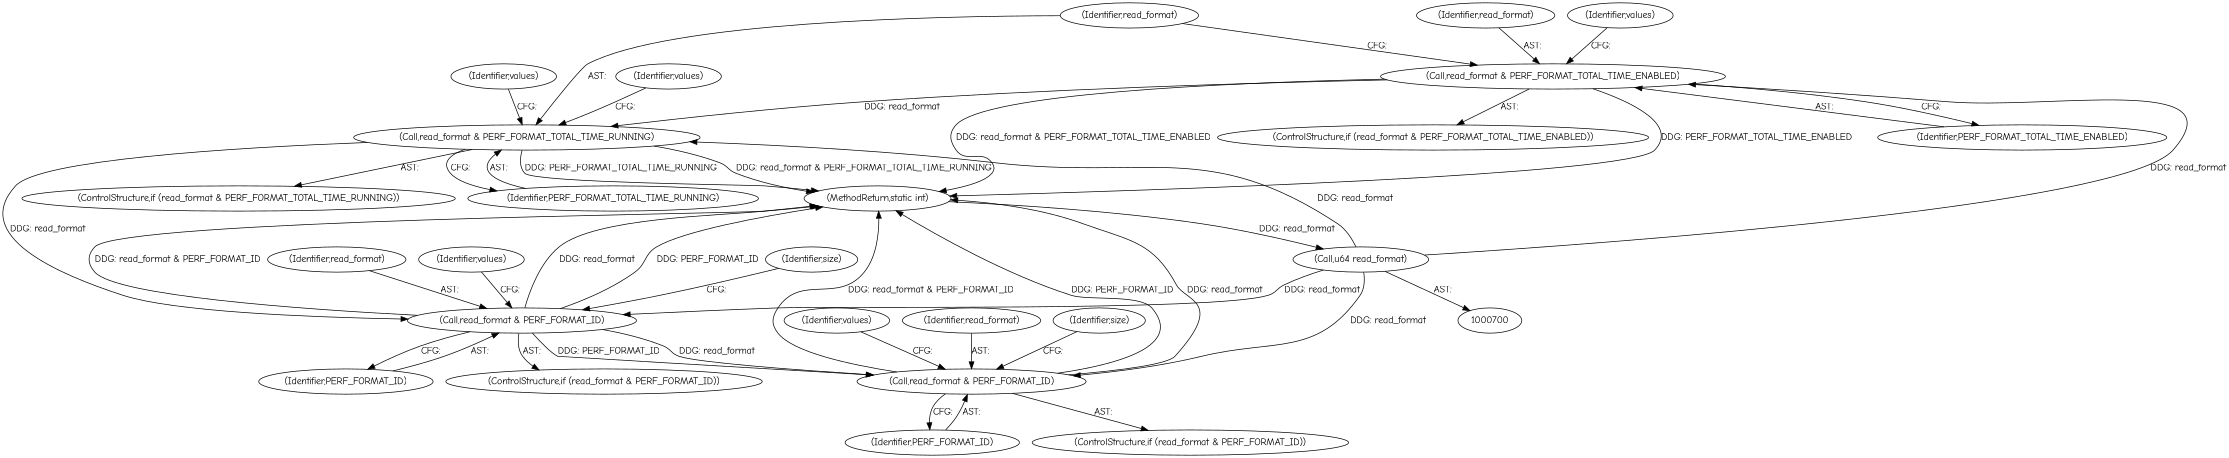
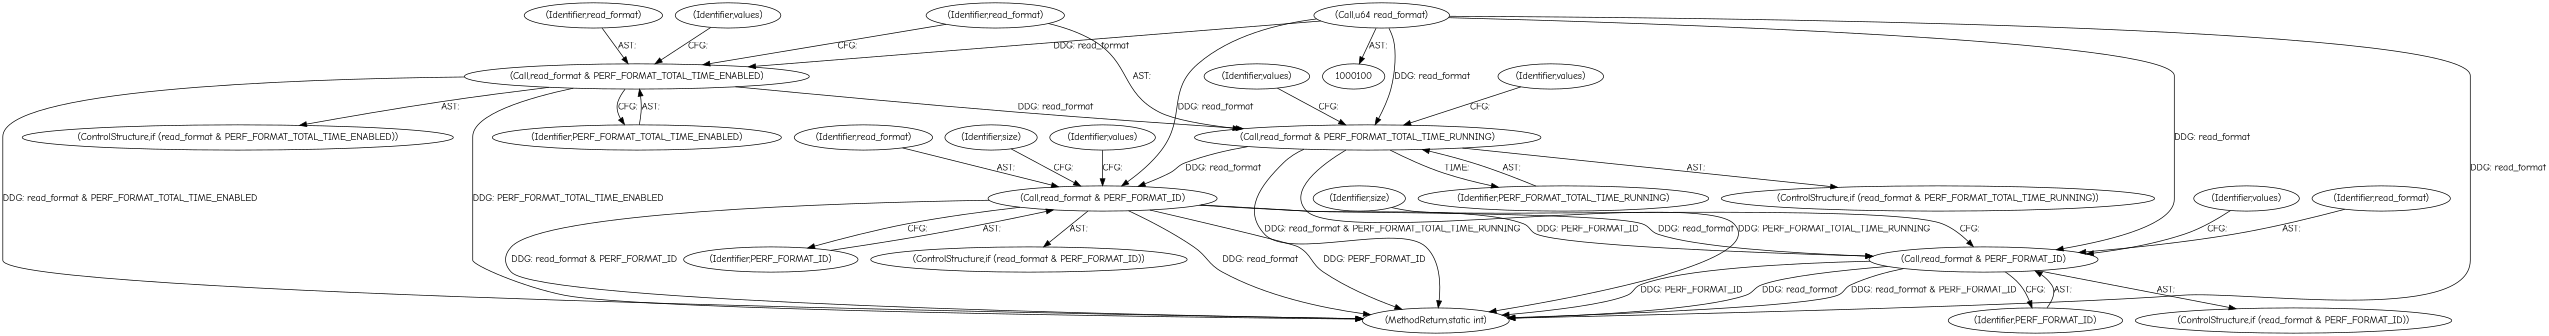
(462, 168) -> (1458, 168)
(1134, 215) -> (2470, 140)
(1490, 321) -> (1354, 76)
